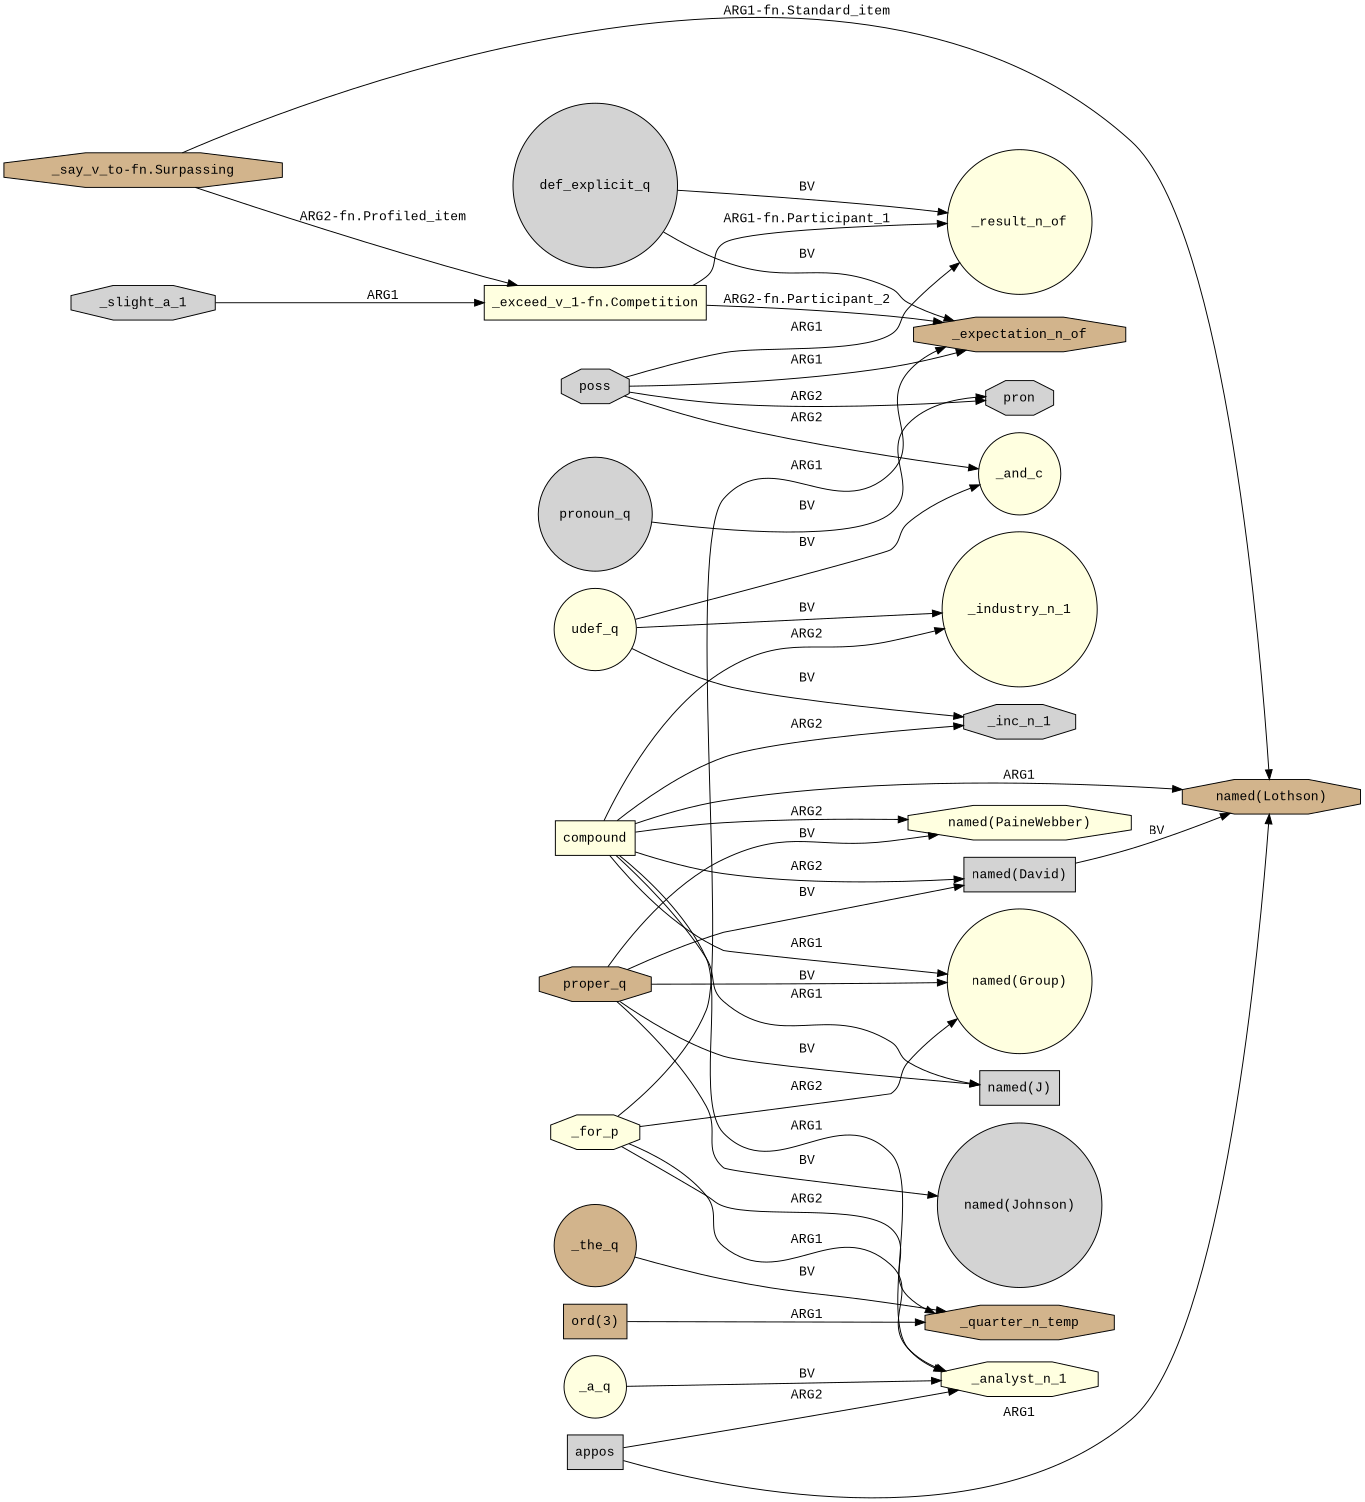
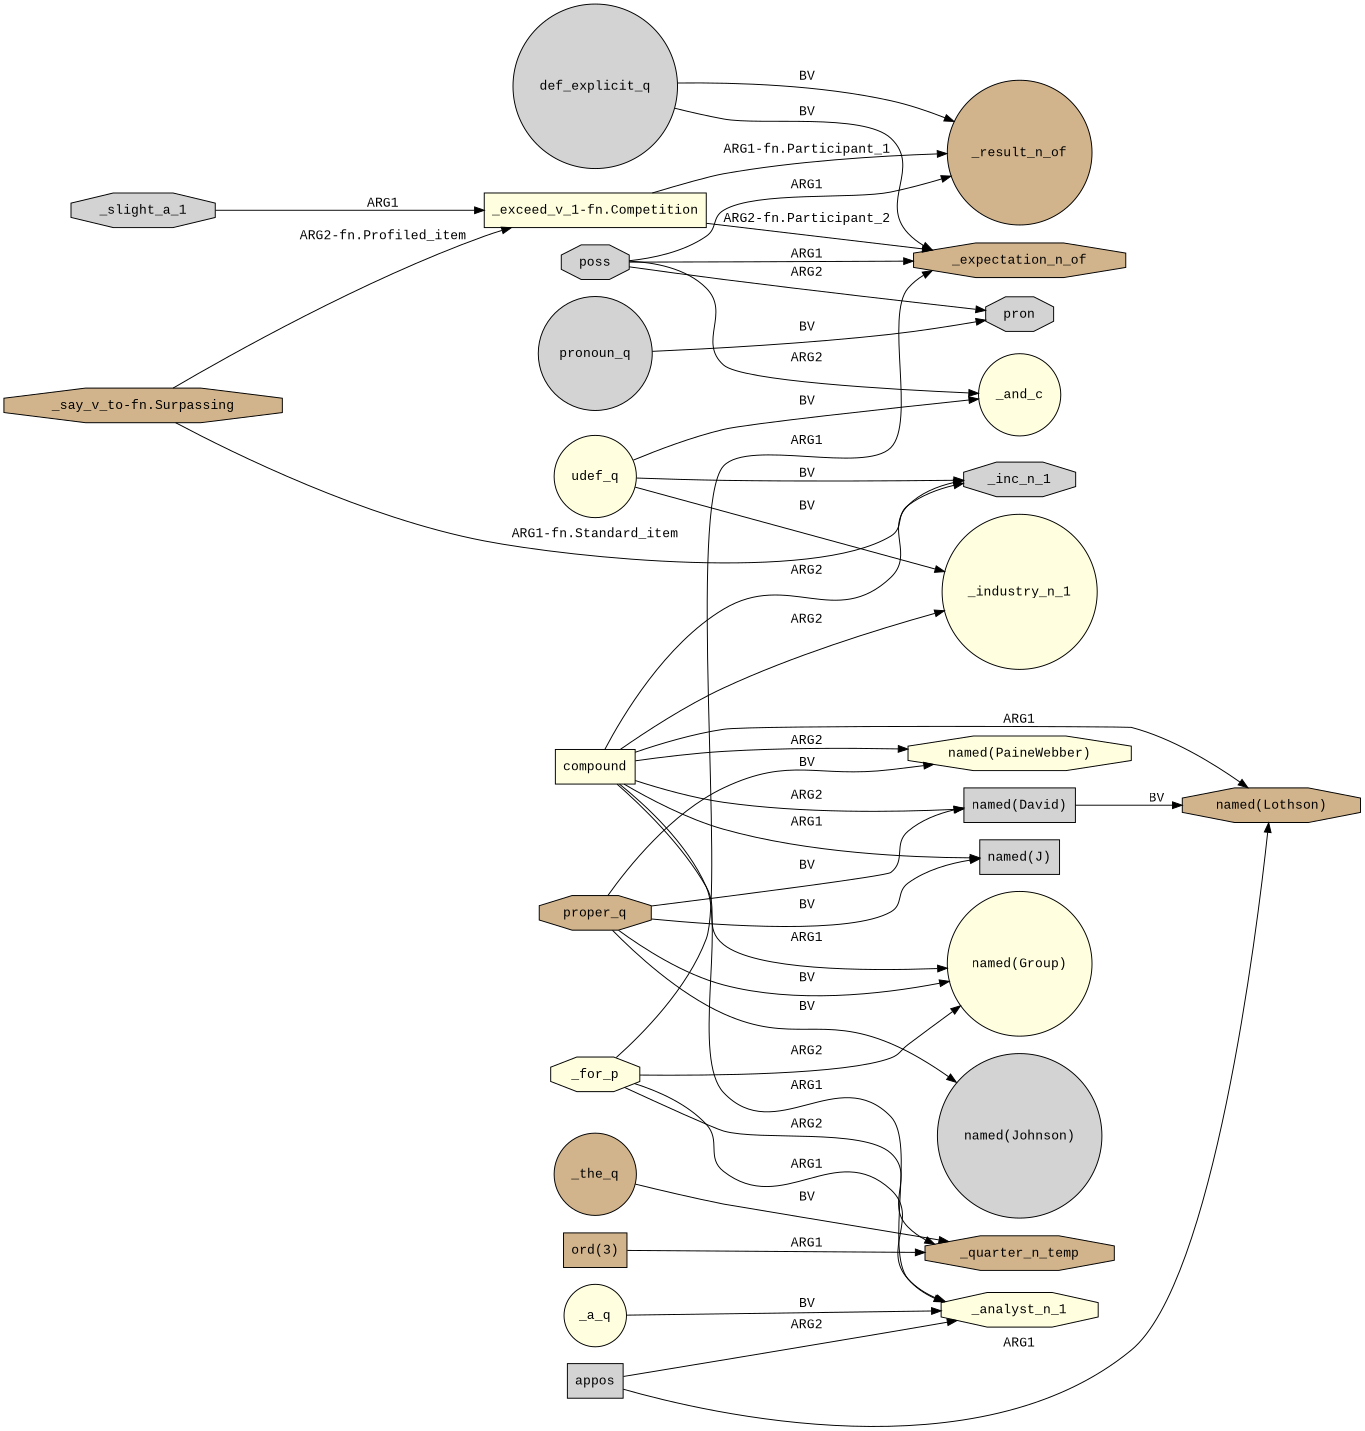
(982, 56) -> (567, 553)
(1020, 222) -> (1020, 153)
